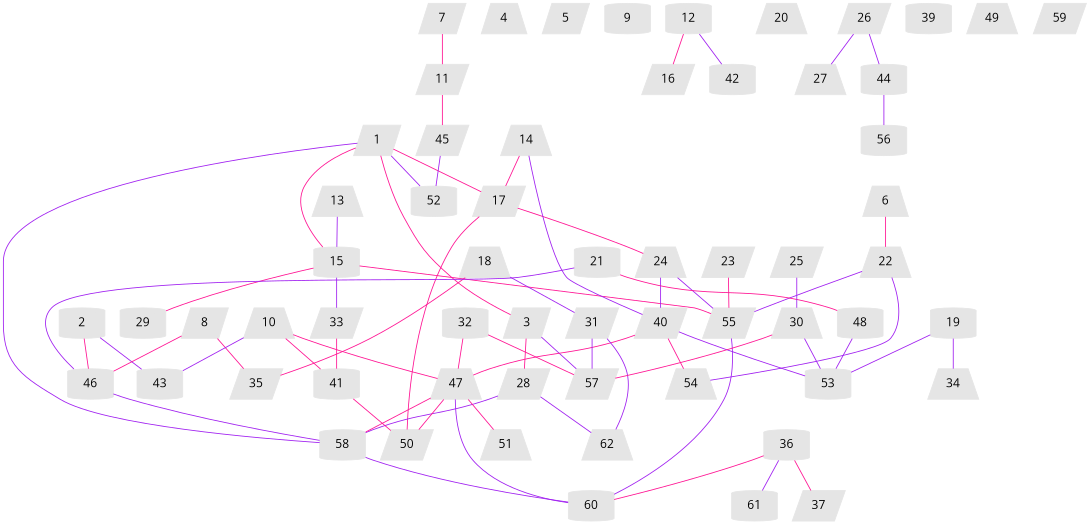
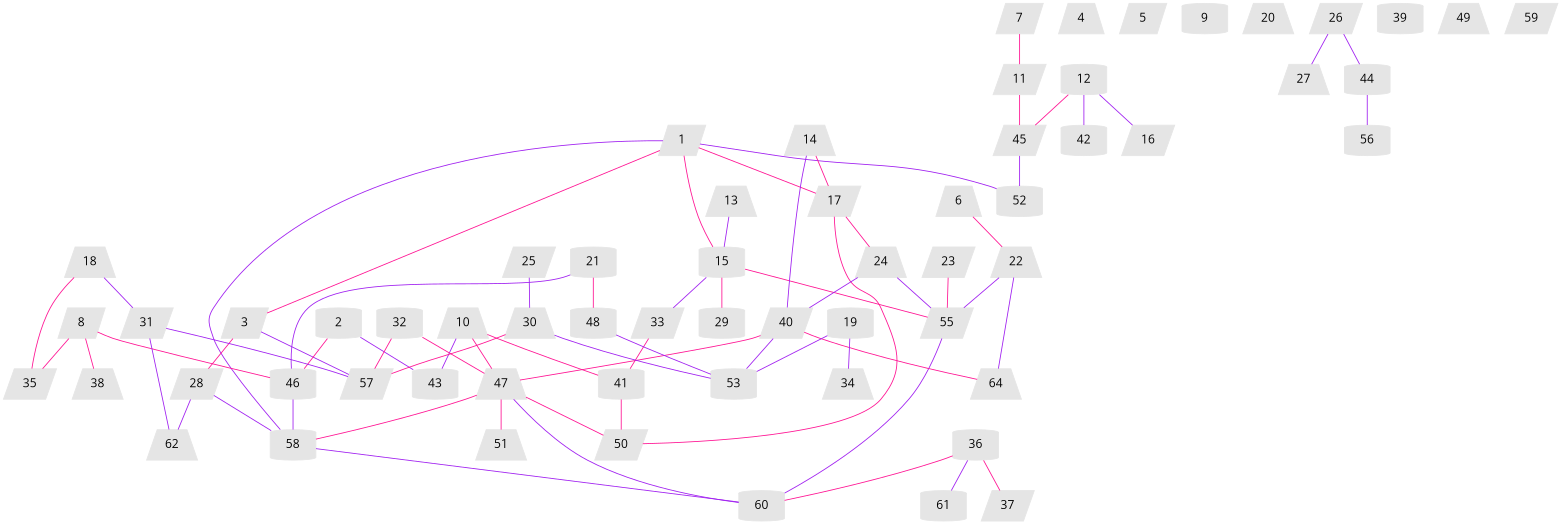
(678, 49) -> (1116, 110)
none -> (1052, 110)
none -> (98, 384)
(691, 384) -> (996, 384)
